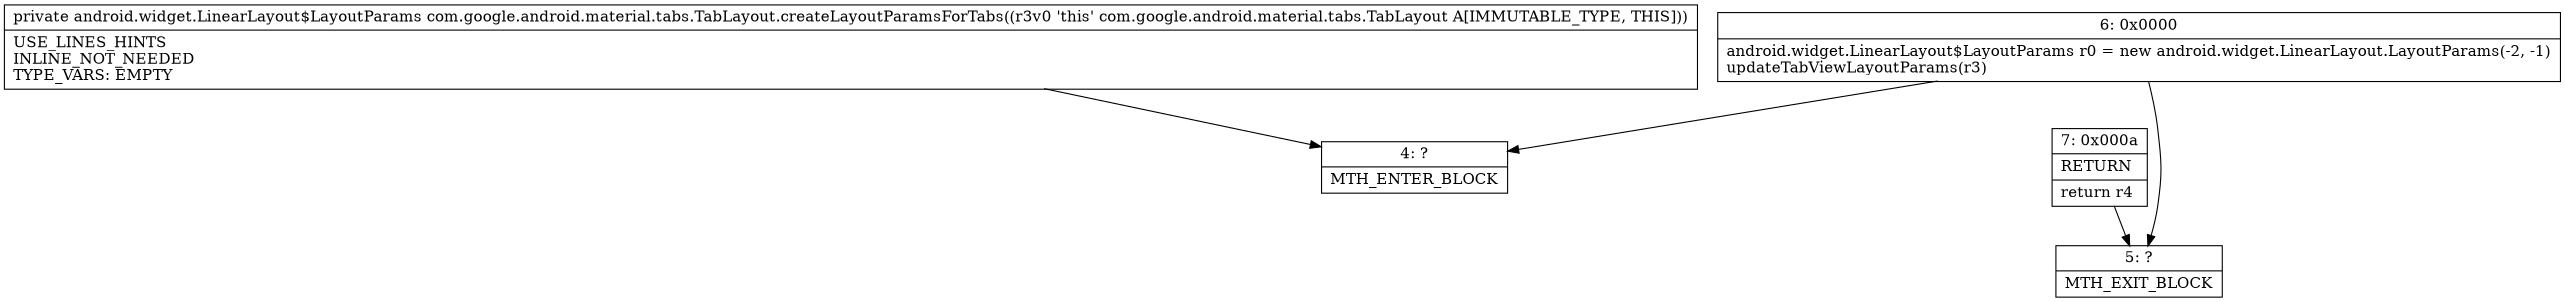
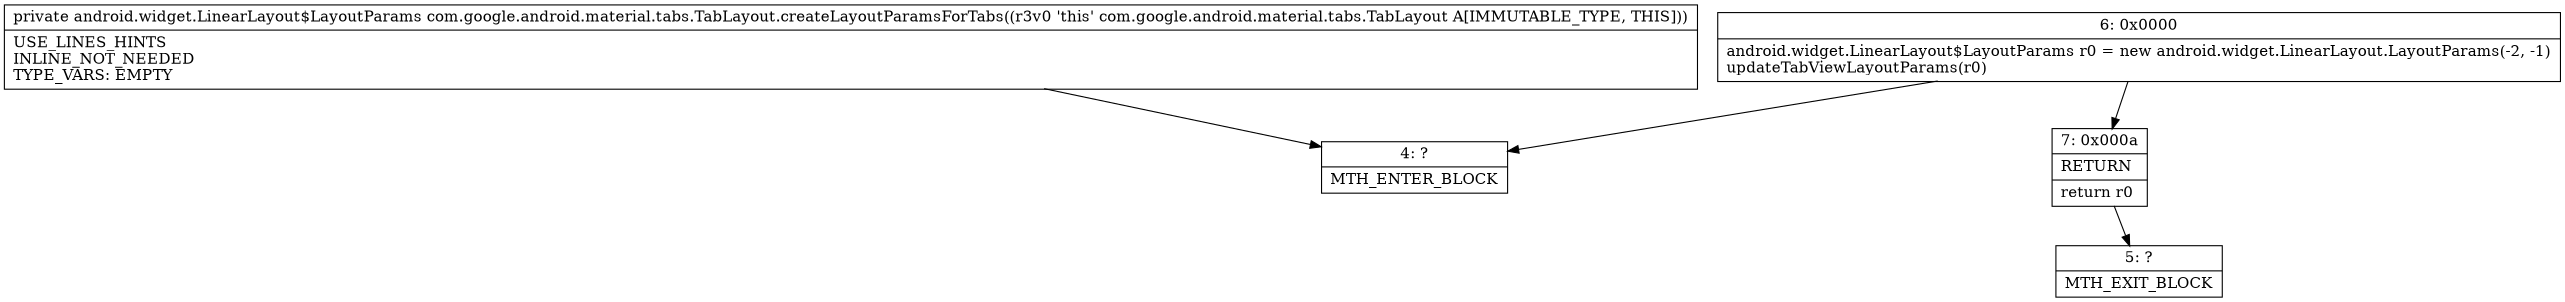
(1857, 68) -> (1857, 68)
(2161, 158) -> (2122, 100)
(2098, 193) -> (2098, 193)
